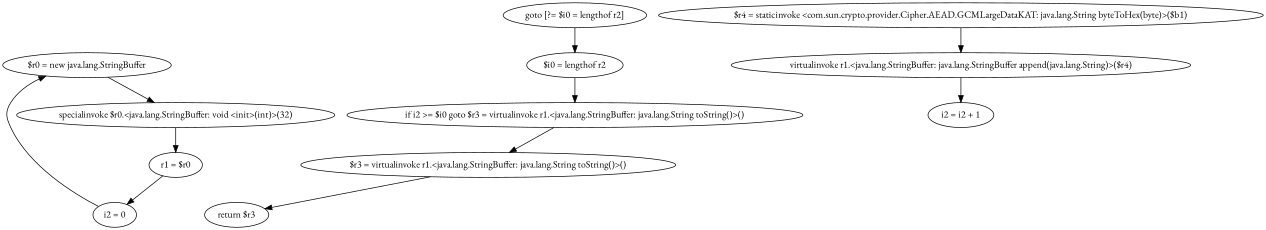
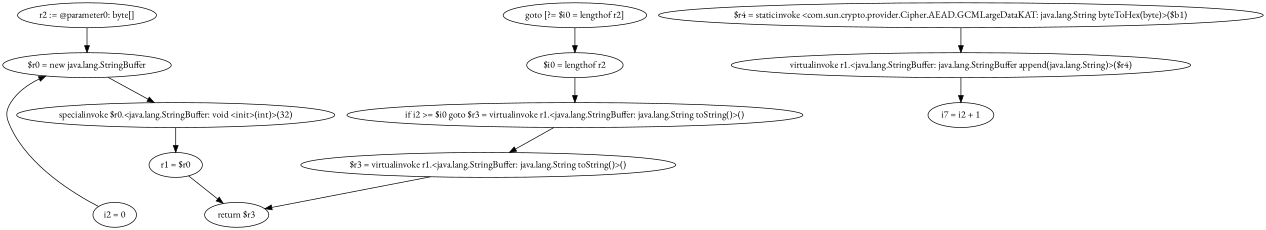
none -> (87, 15)
(961, 115) -> (961, 115)
(148, 188) -> (203, 187)
